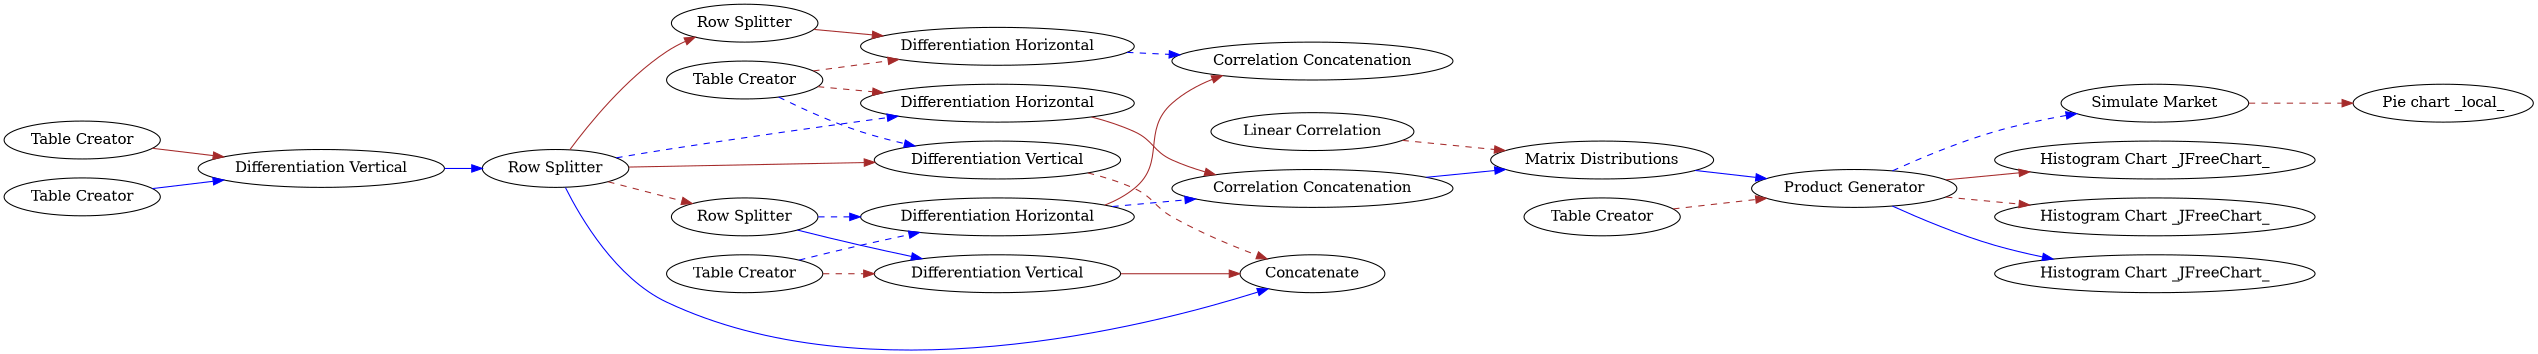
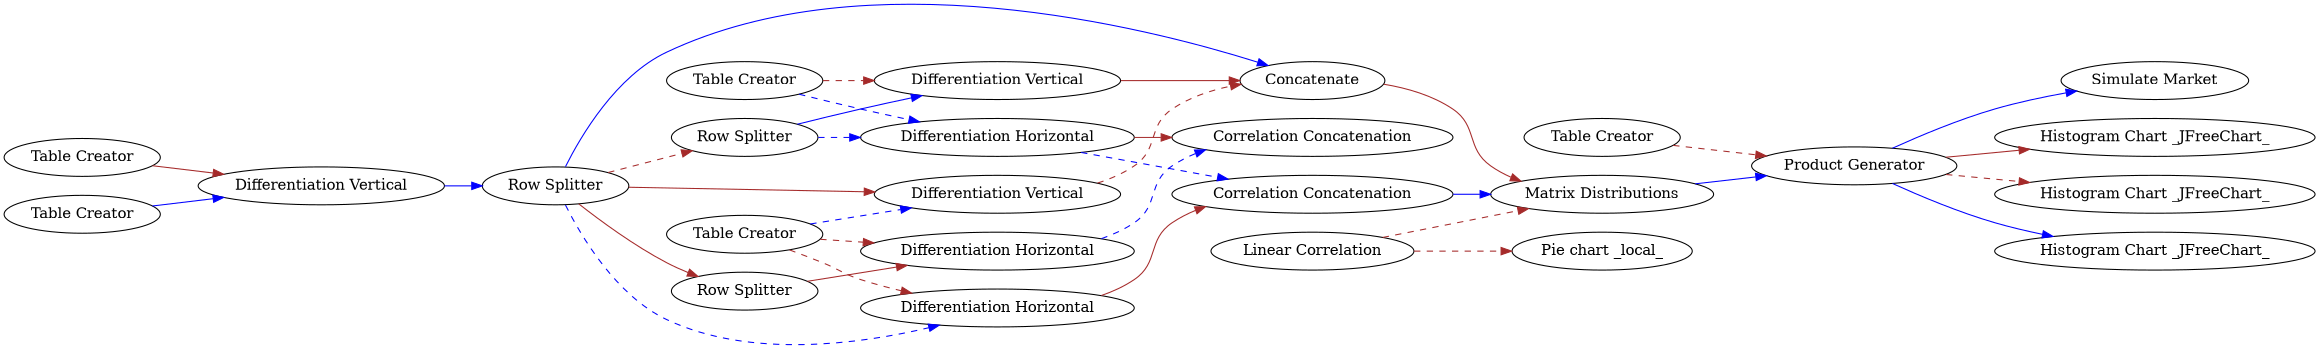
(2295, 103) -> (1458, 251)
none -> (1460, 115)
(1977, 137) -> (1977, 115)
